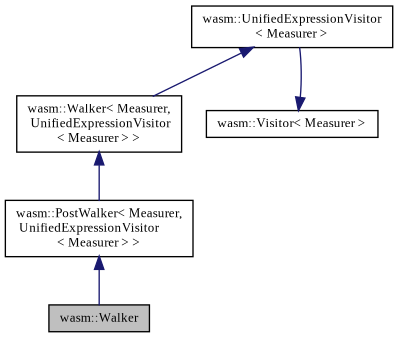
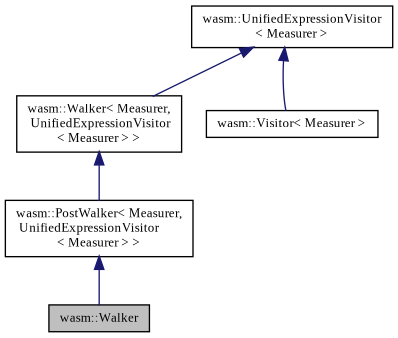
(301, 72) -> (283, 86)
